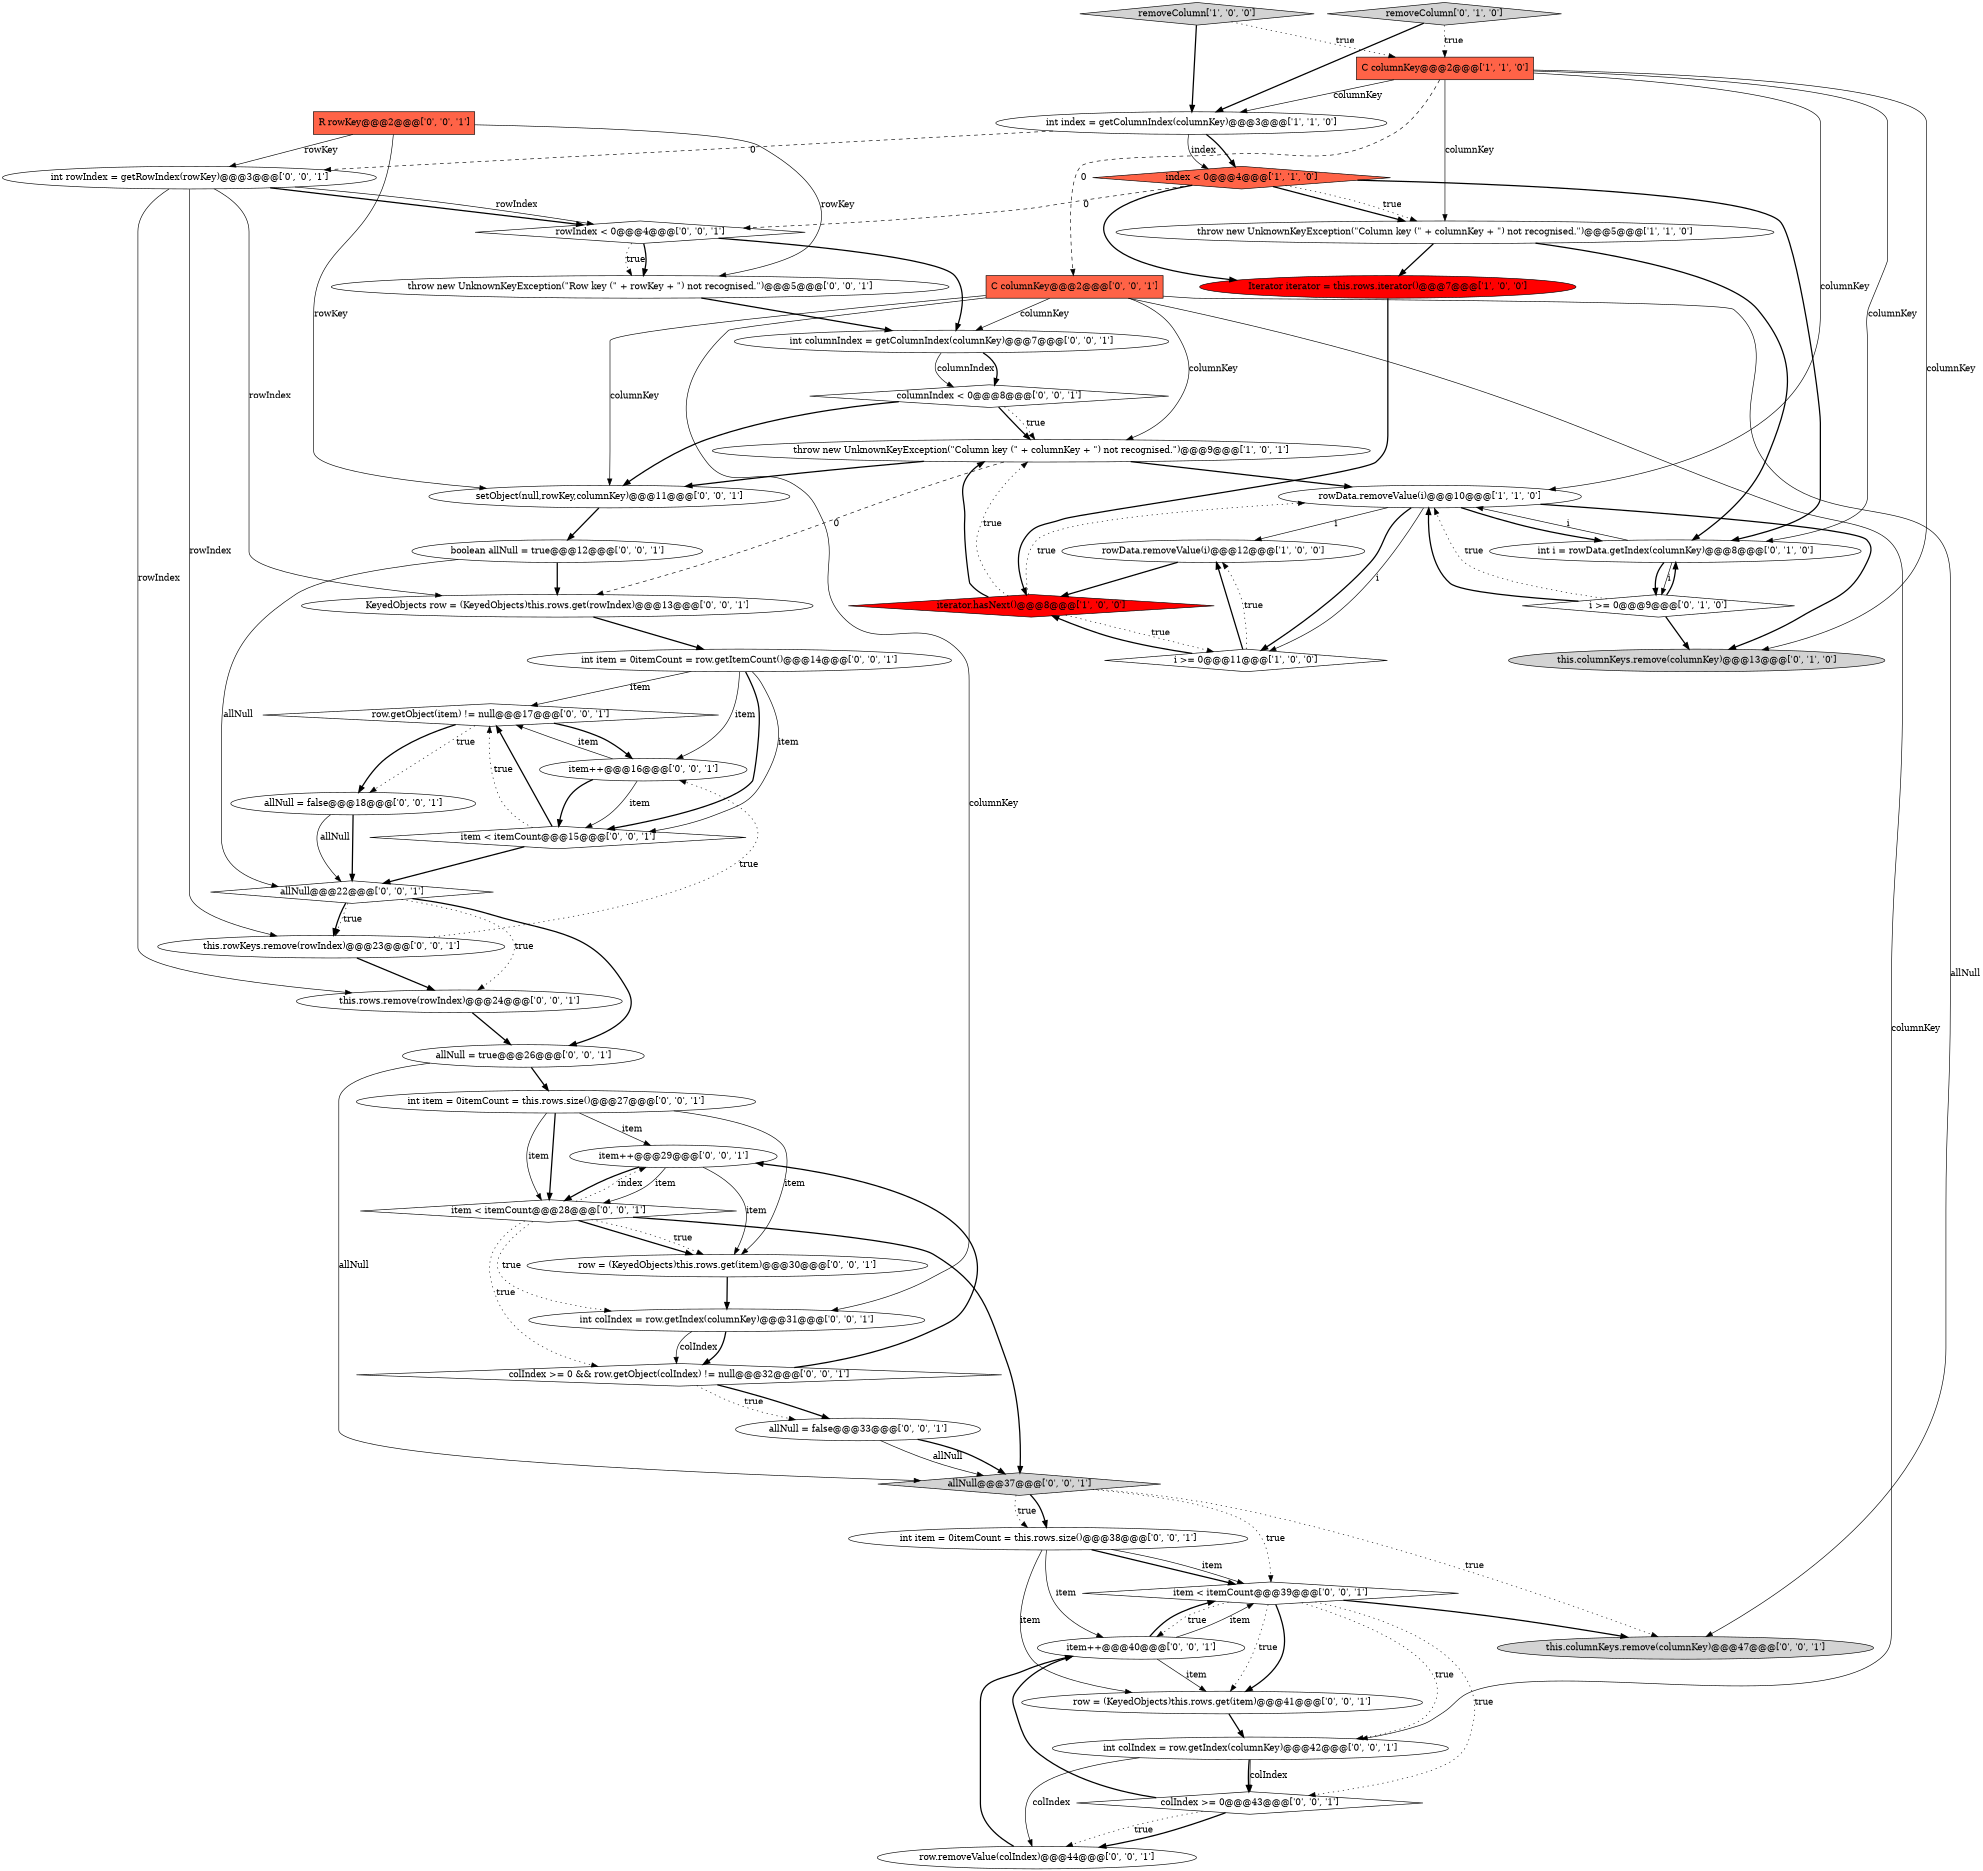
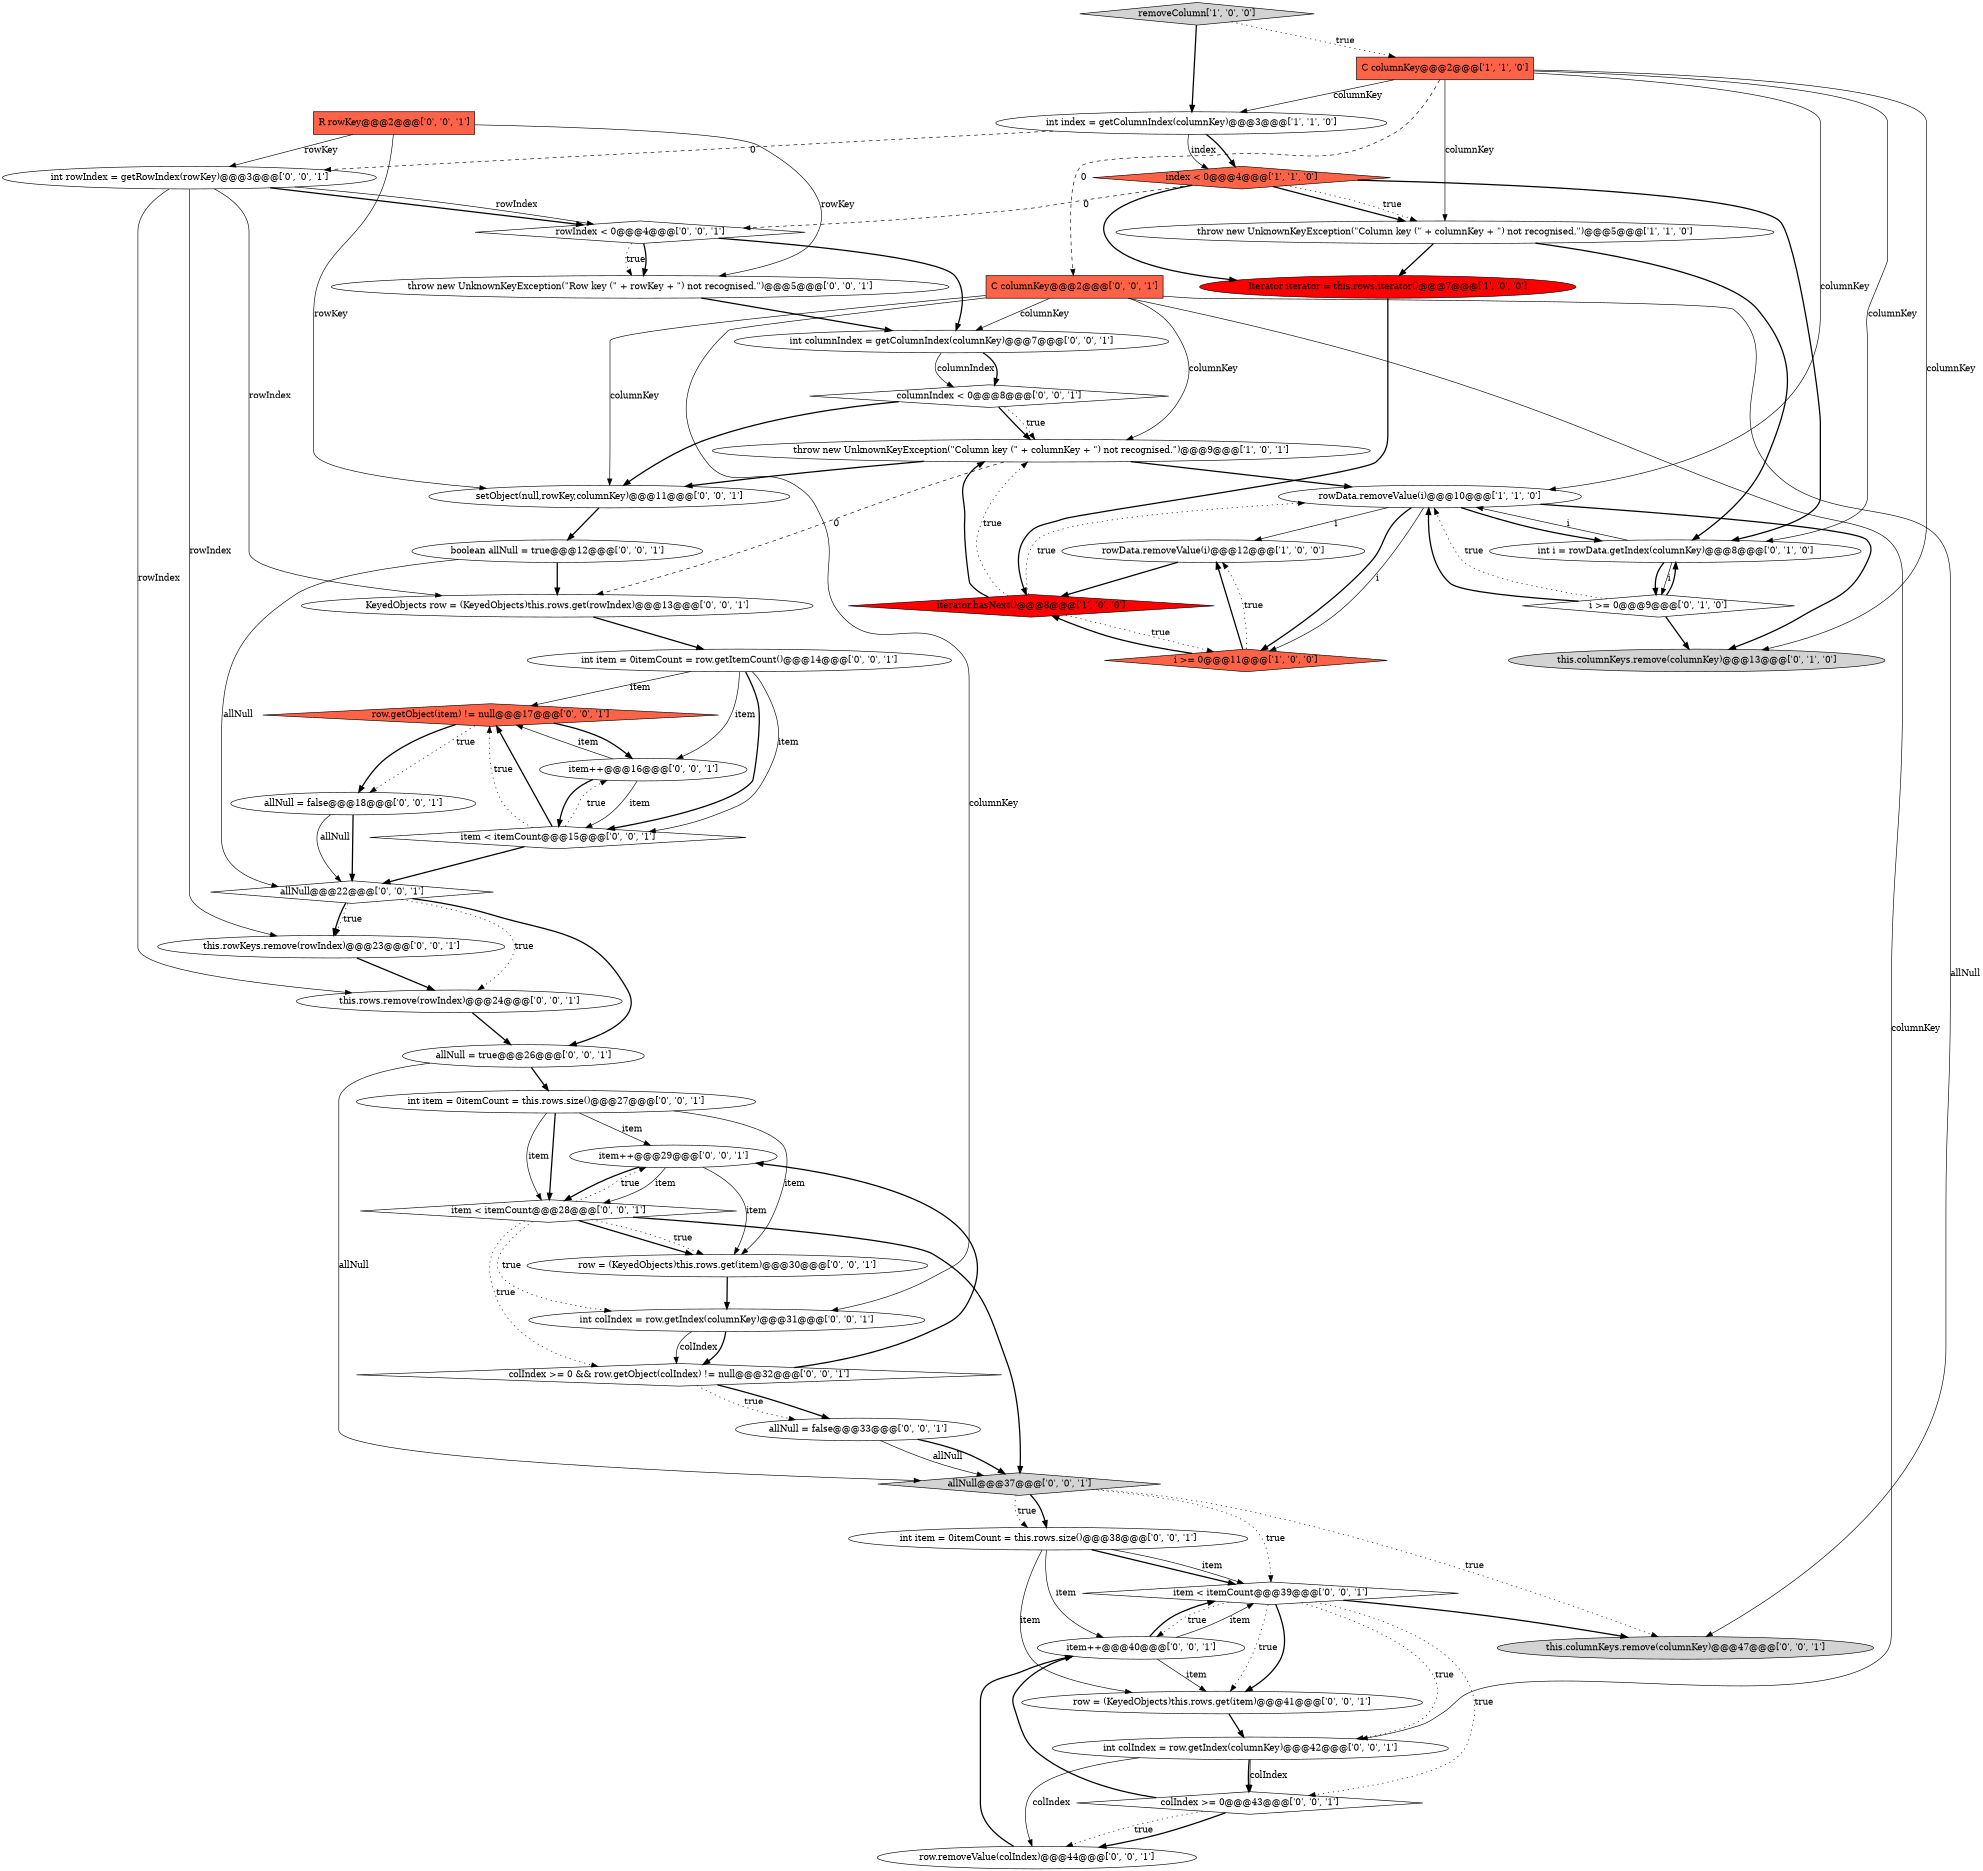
(1444, 14) -> none
(1246, 660) -> (1246, 660)
(491, 715) -> (491, 715)
(650, 899) -> (579, 801)
(630, 1184) -> (630, 1184)
